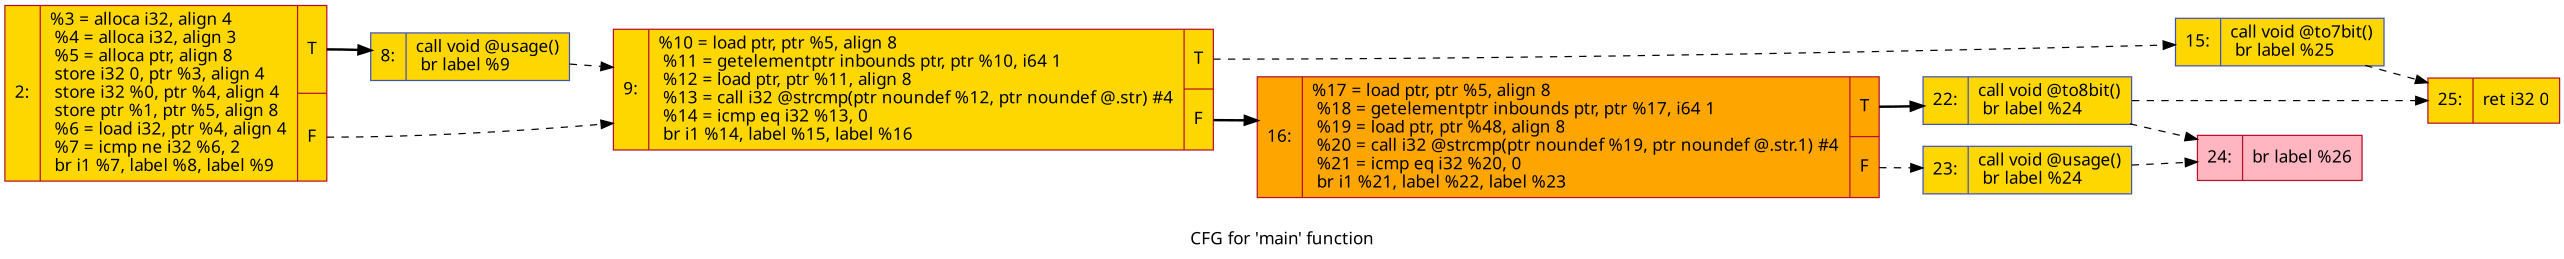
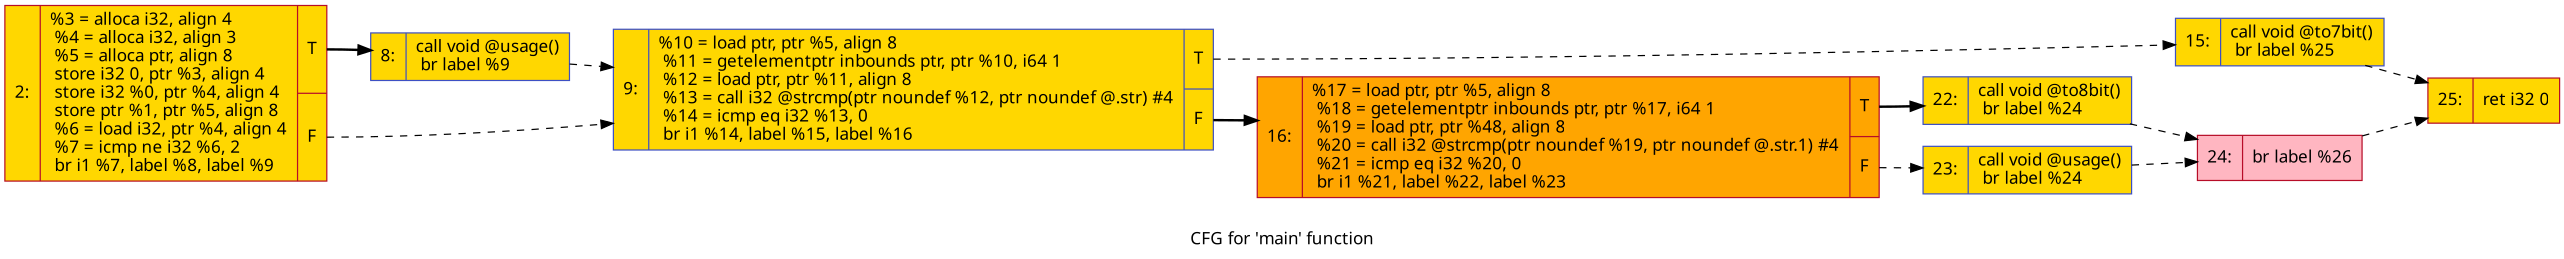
(913, 90) -> (913, 90)
(2274, 101) -> (2389, 129)
